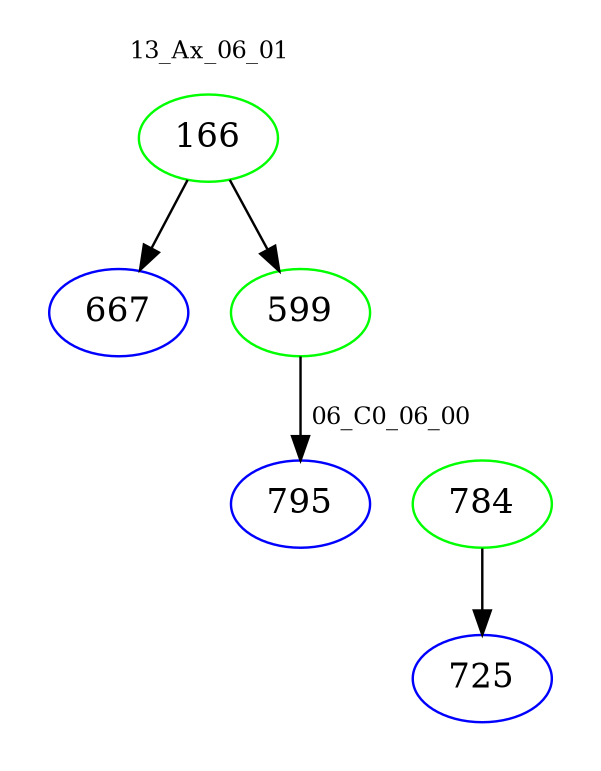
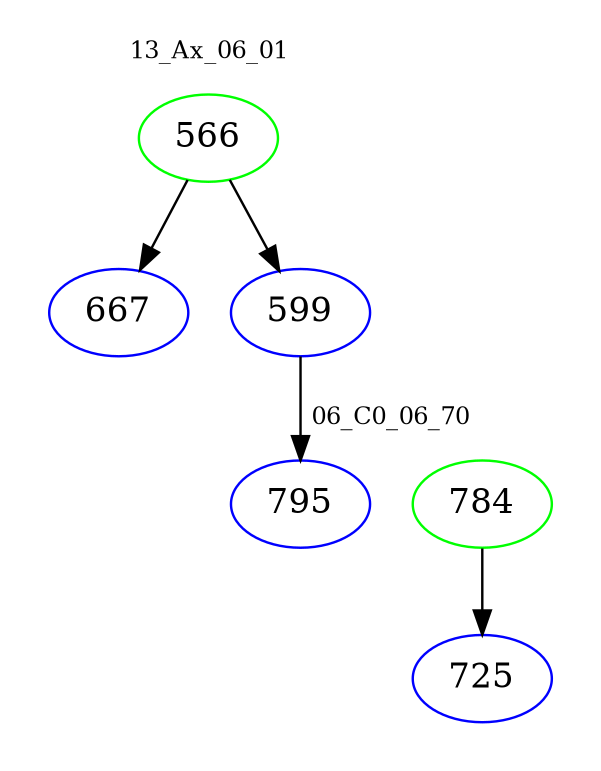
(208, 138) -> (208, 138)
(301, 313) -> (301, 313)
(391, 418) -> (391, 418)
